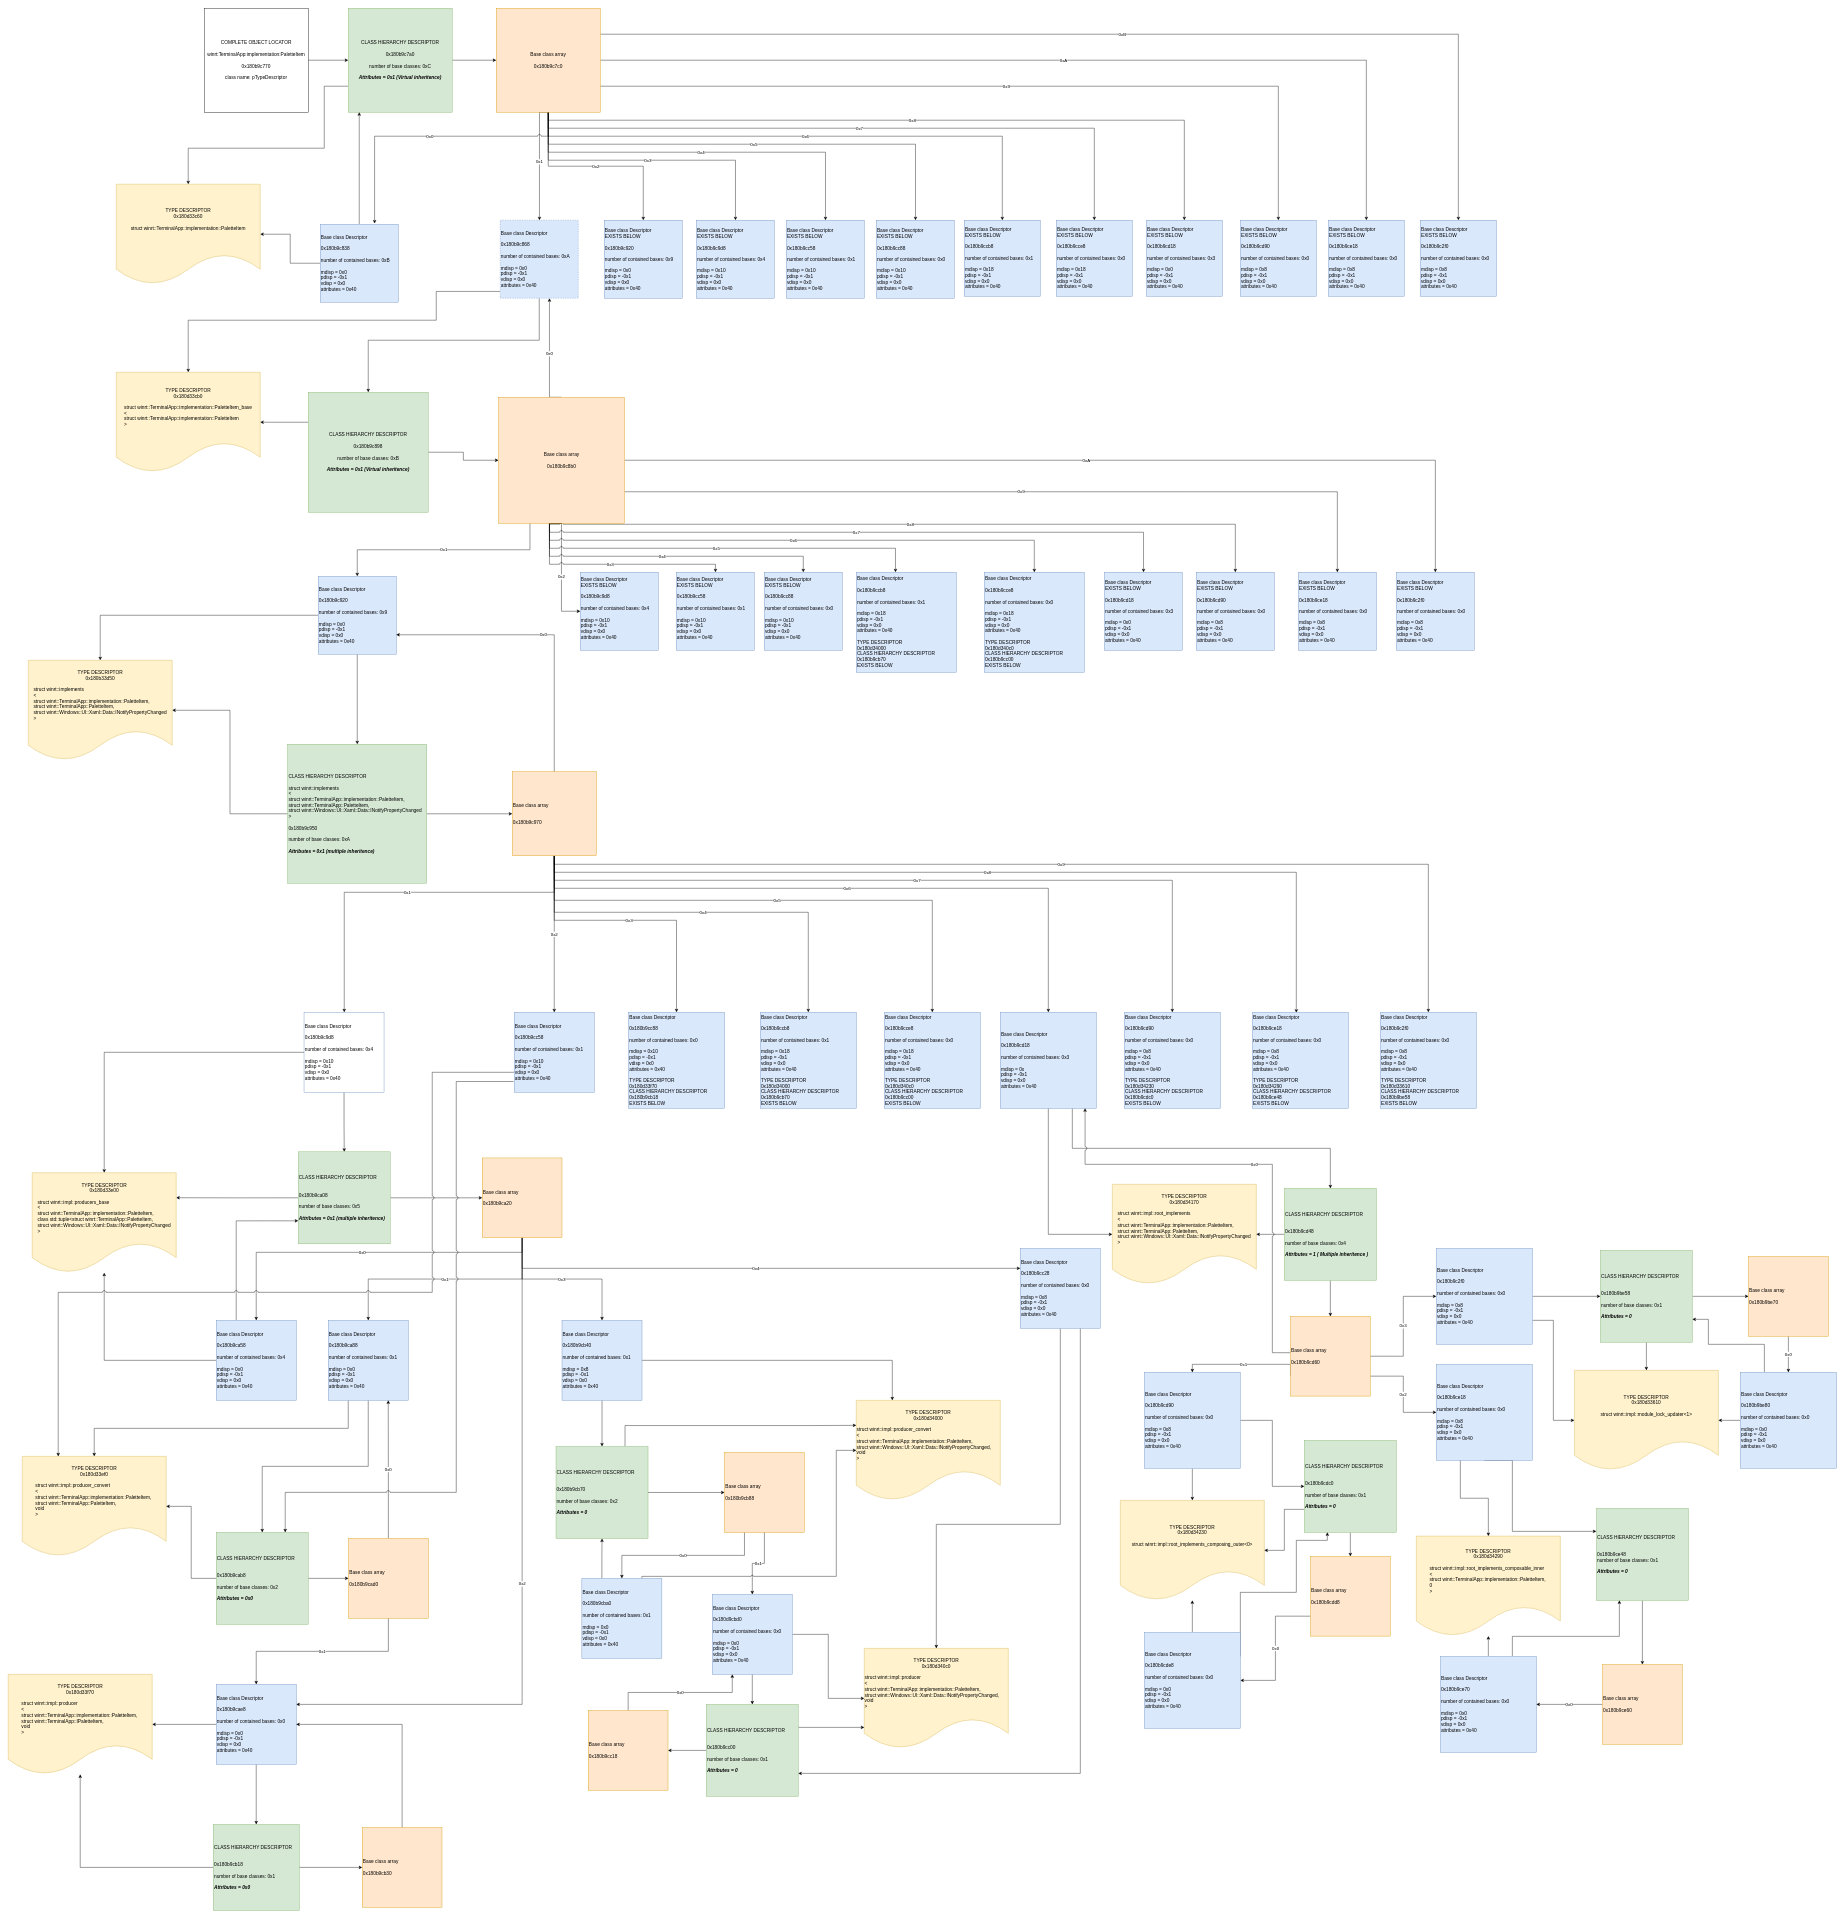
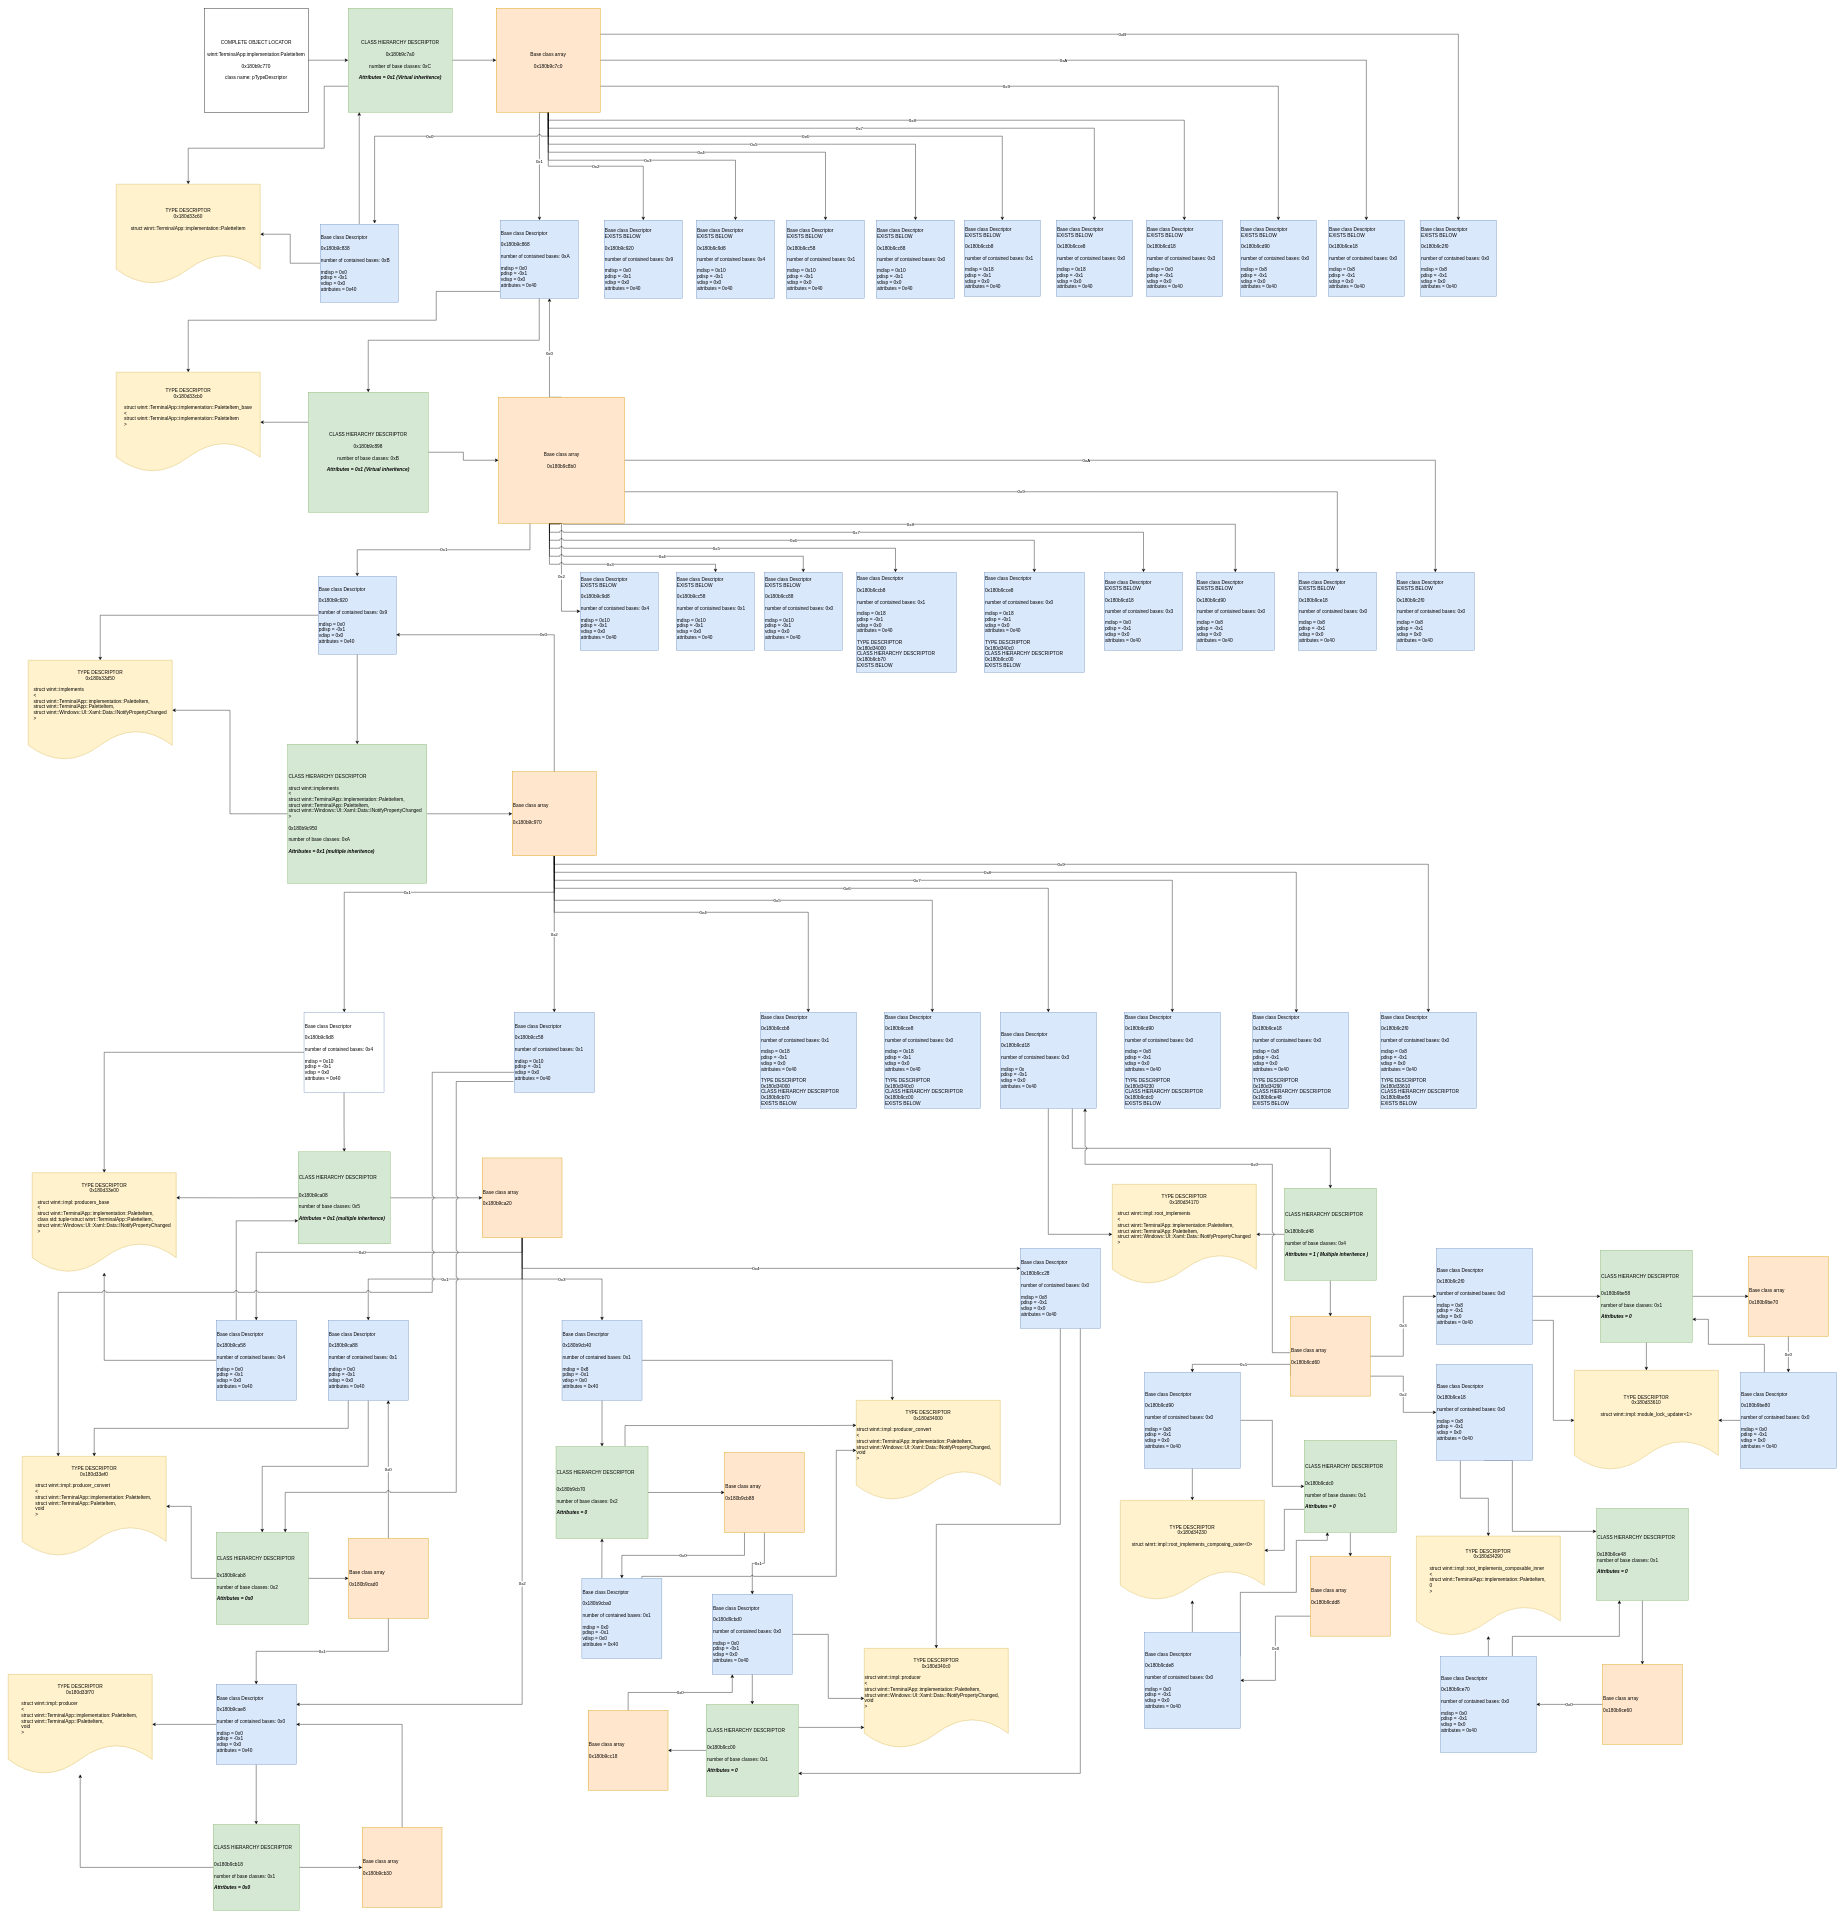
(539, 259) -> (539, 259)
(676, 1008) -> none
(676, 1060) -> none
